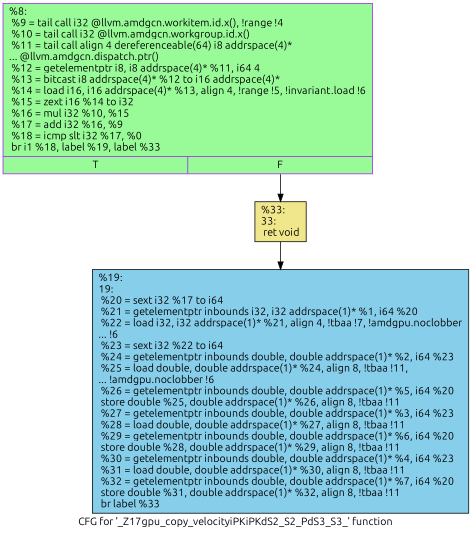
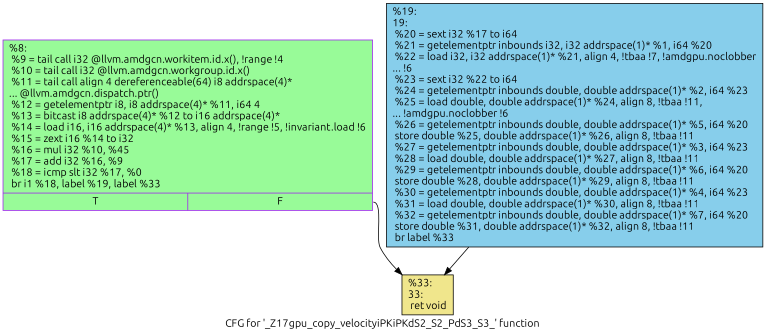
(69, 114) -> (69, 150)
(281, 252) -> (459, 258)
